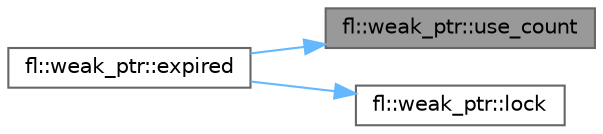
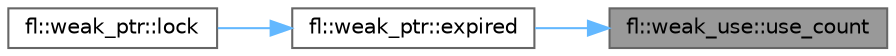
(460, 28) -> (748, 28)
(292, 86) -> (244, 28)
